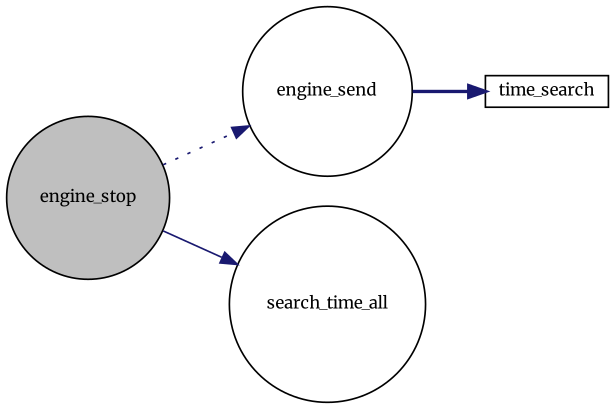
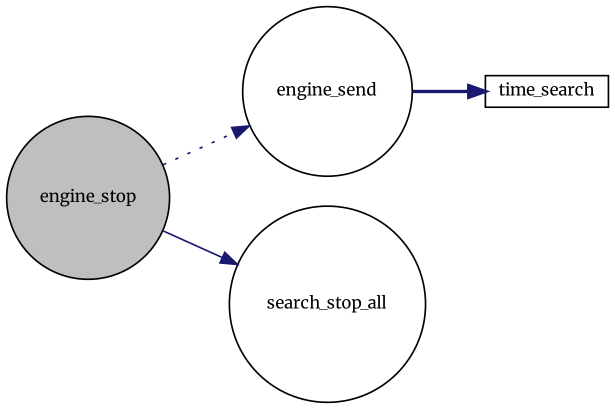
(327, 304) -> (327, 304)
